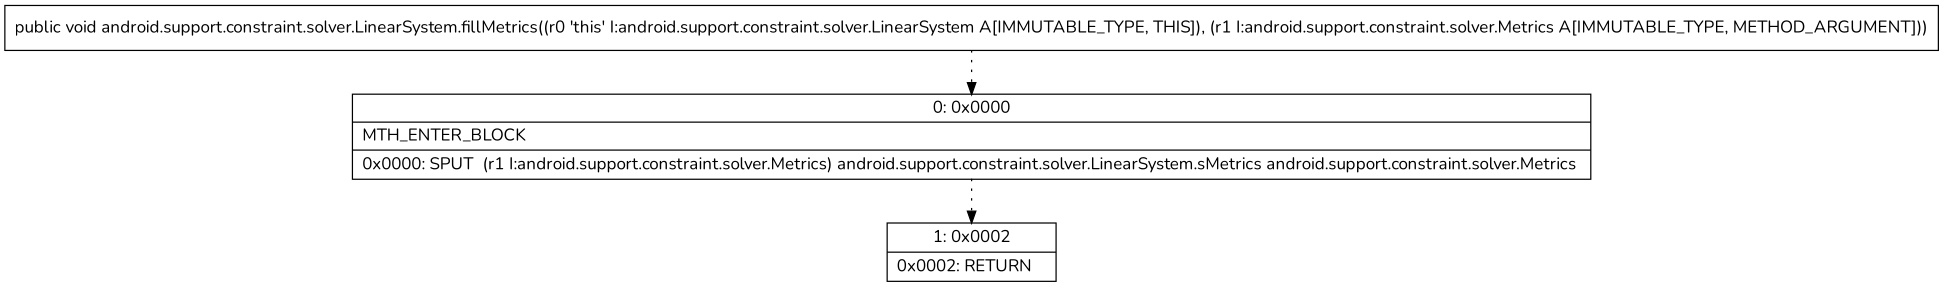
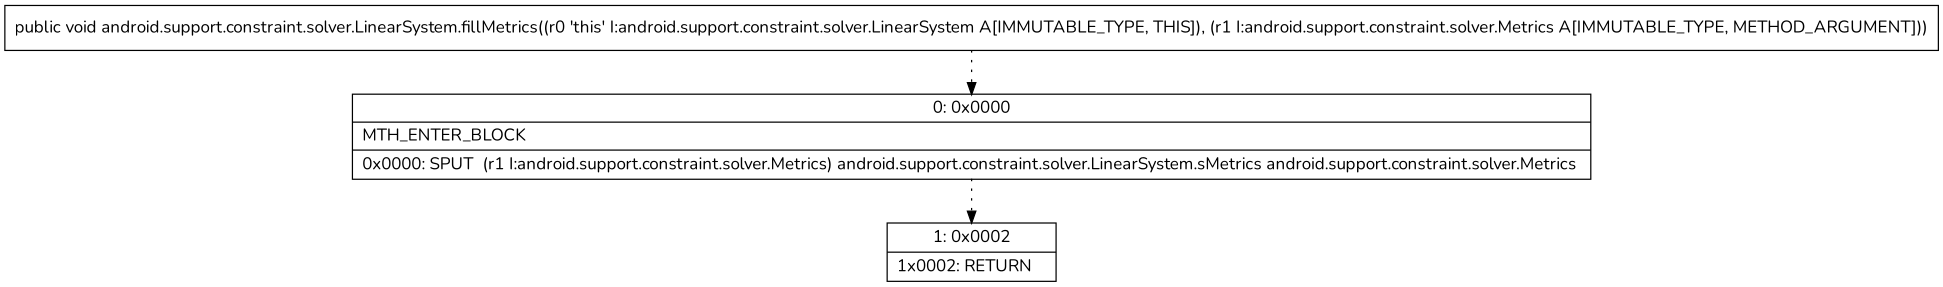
(972, 266) -> (972, 266)
